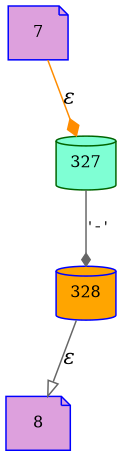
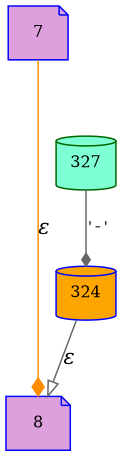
(59, 90) -> (38, 219)
(86, 293) -> (86, 293)
